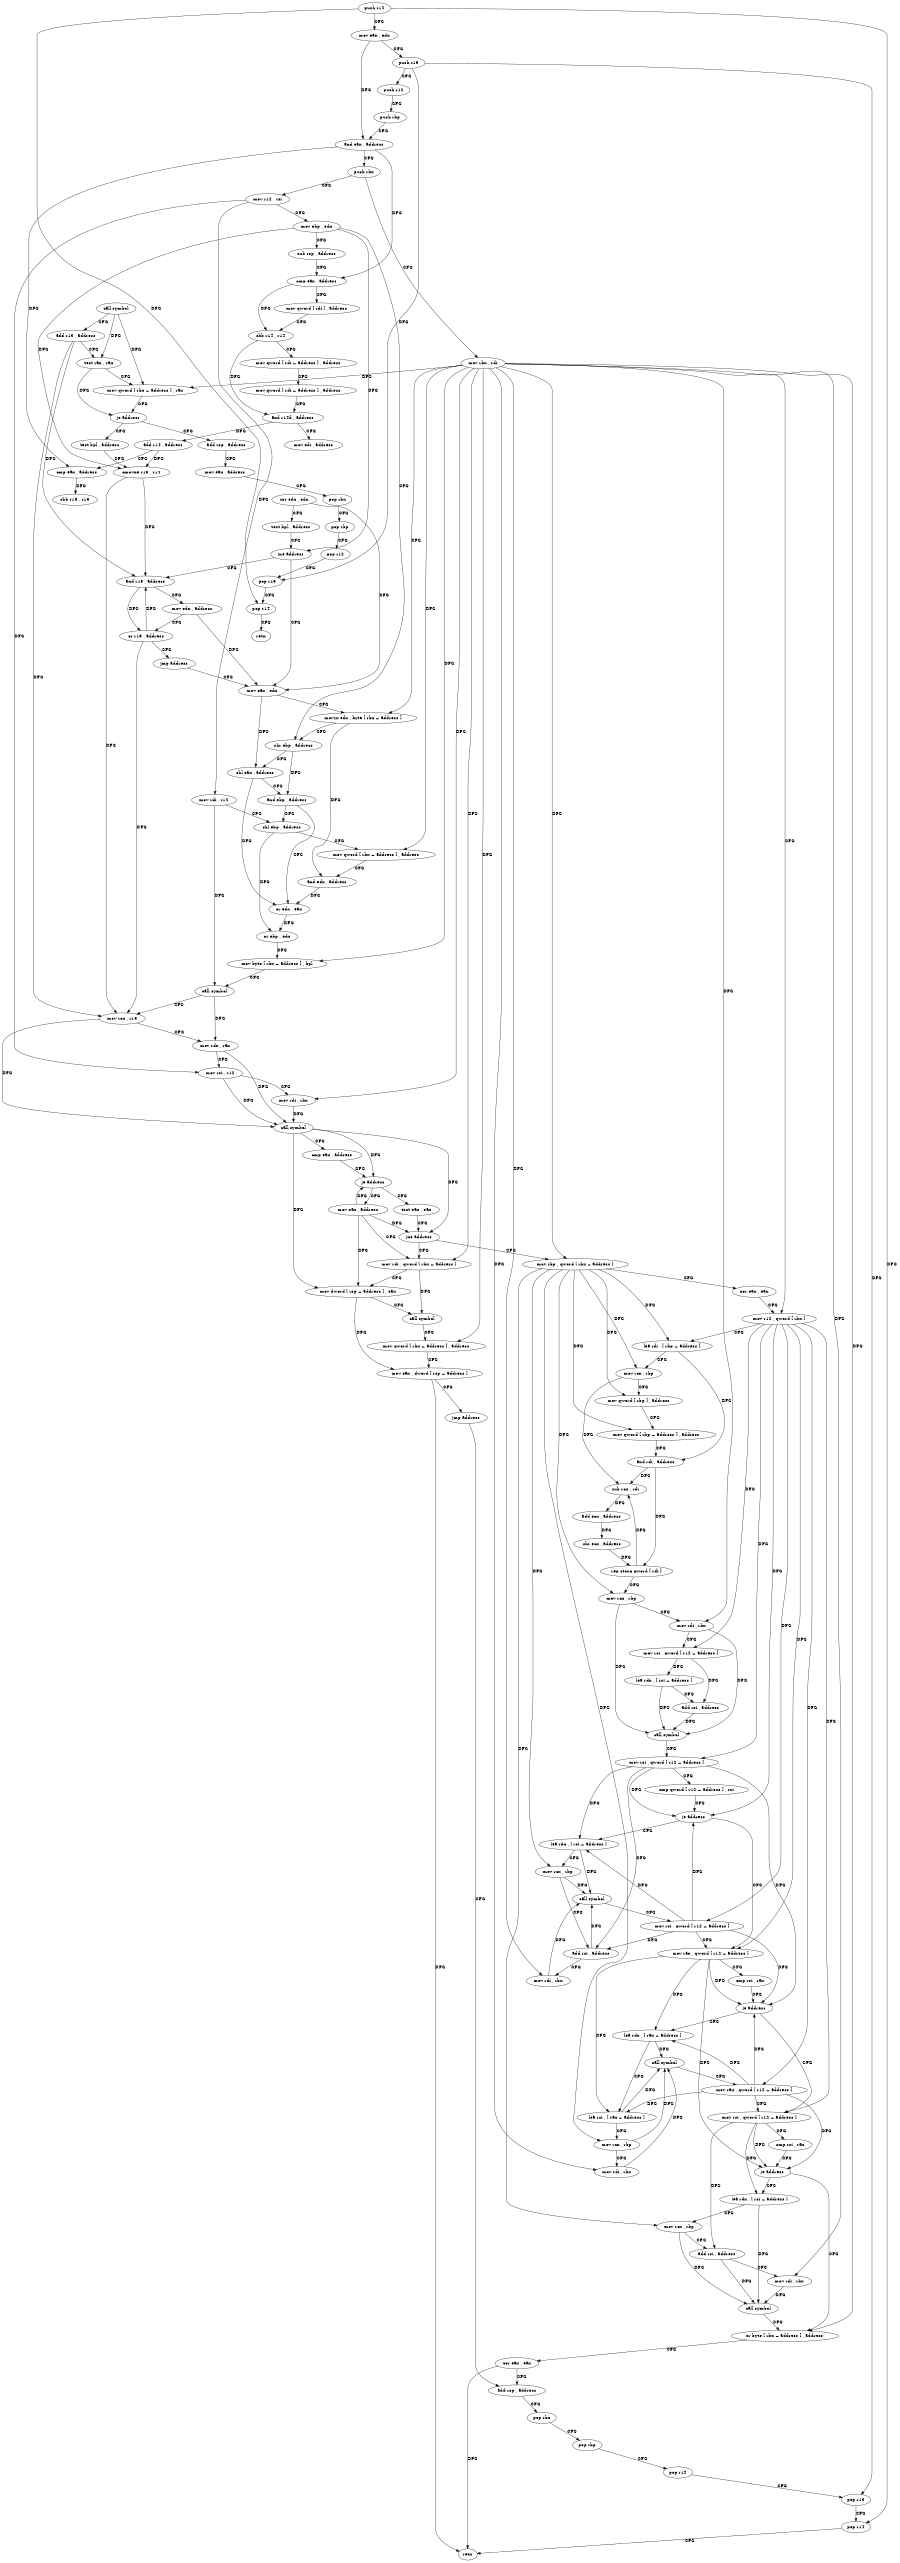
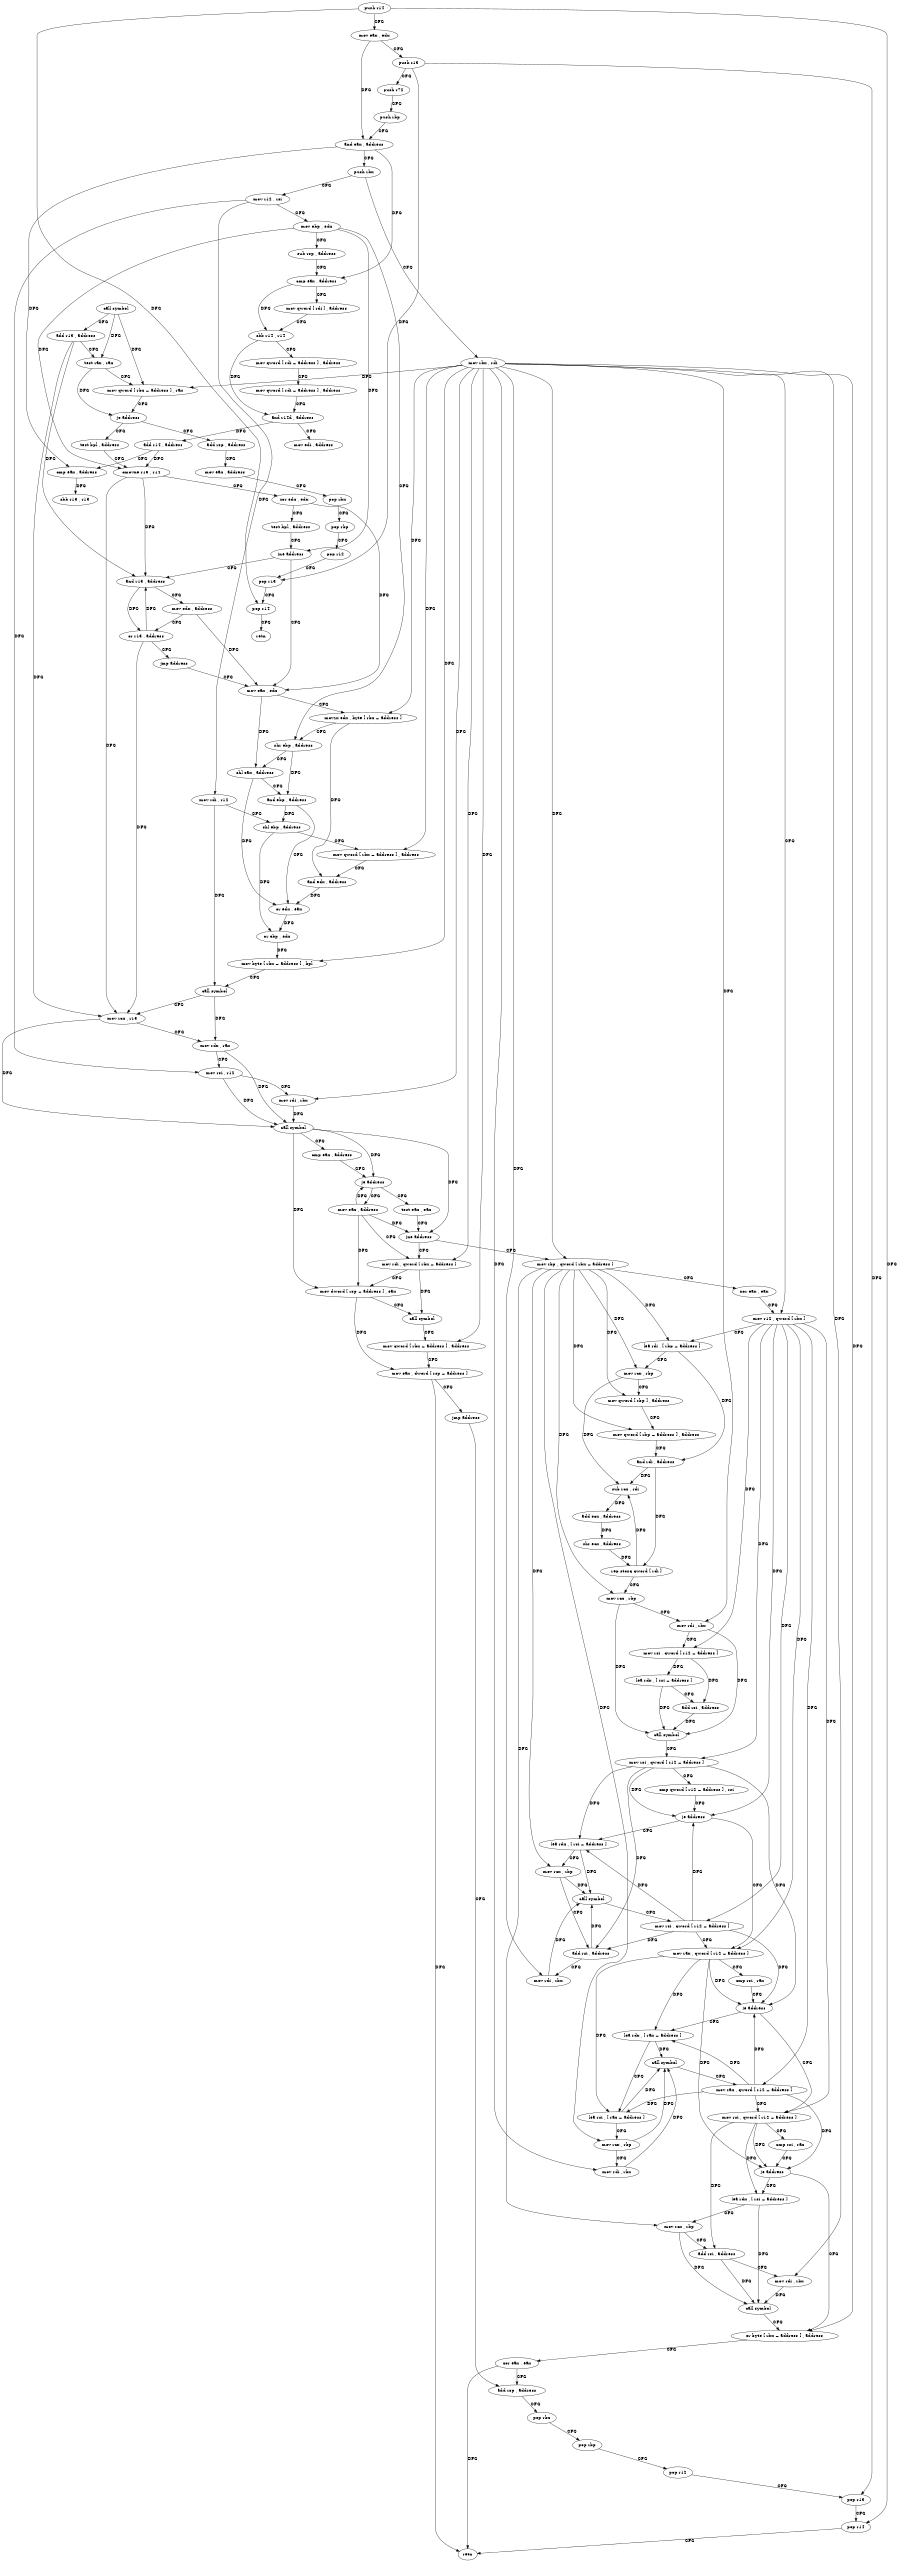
(394, 90) -> (394, 90)
none -> (219, 485)
(290, 814) -> (290, 814)
